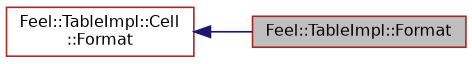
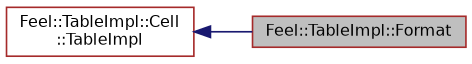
(100, 32) -> (100, 32)
